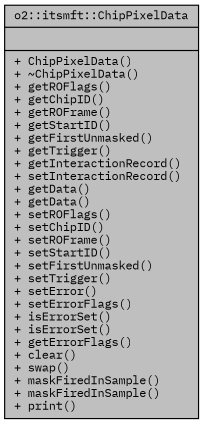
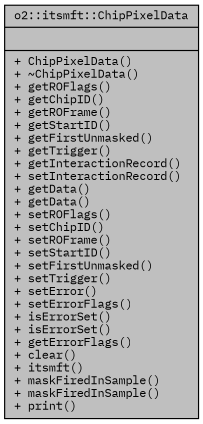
(42, 368) -> (49, 368)
